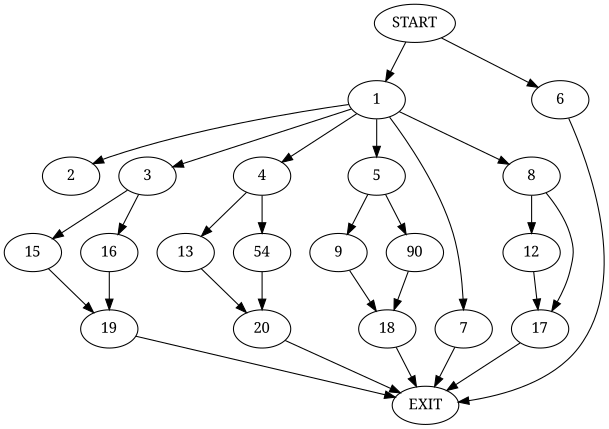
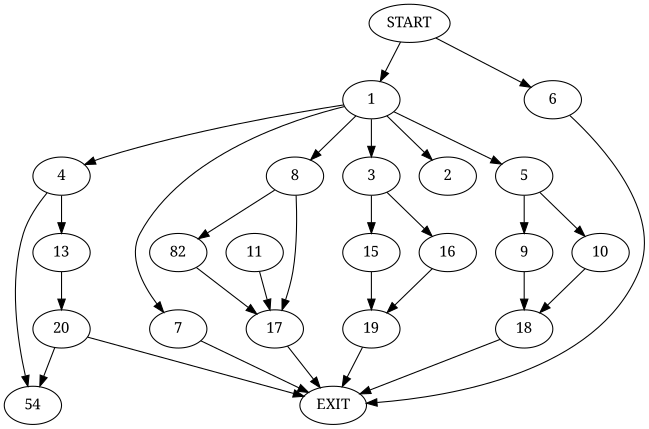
none -> (255, 253)
(415, 253) -> (601, 253)
(532, 253) -> (178, 253)
(262, 286) -> (49, 362)
